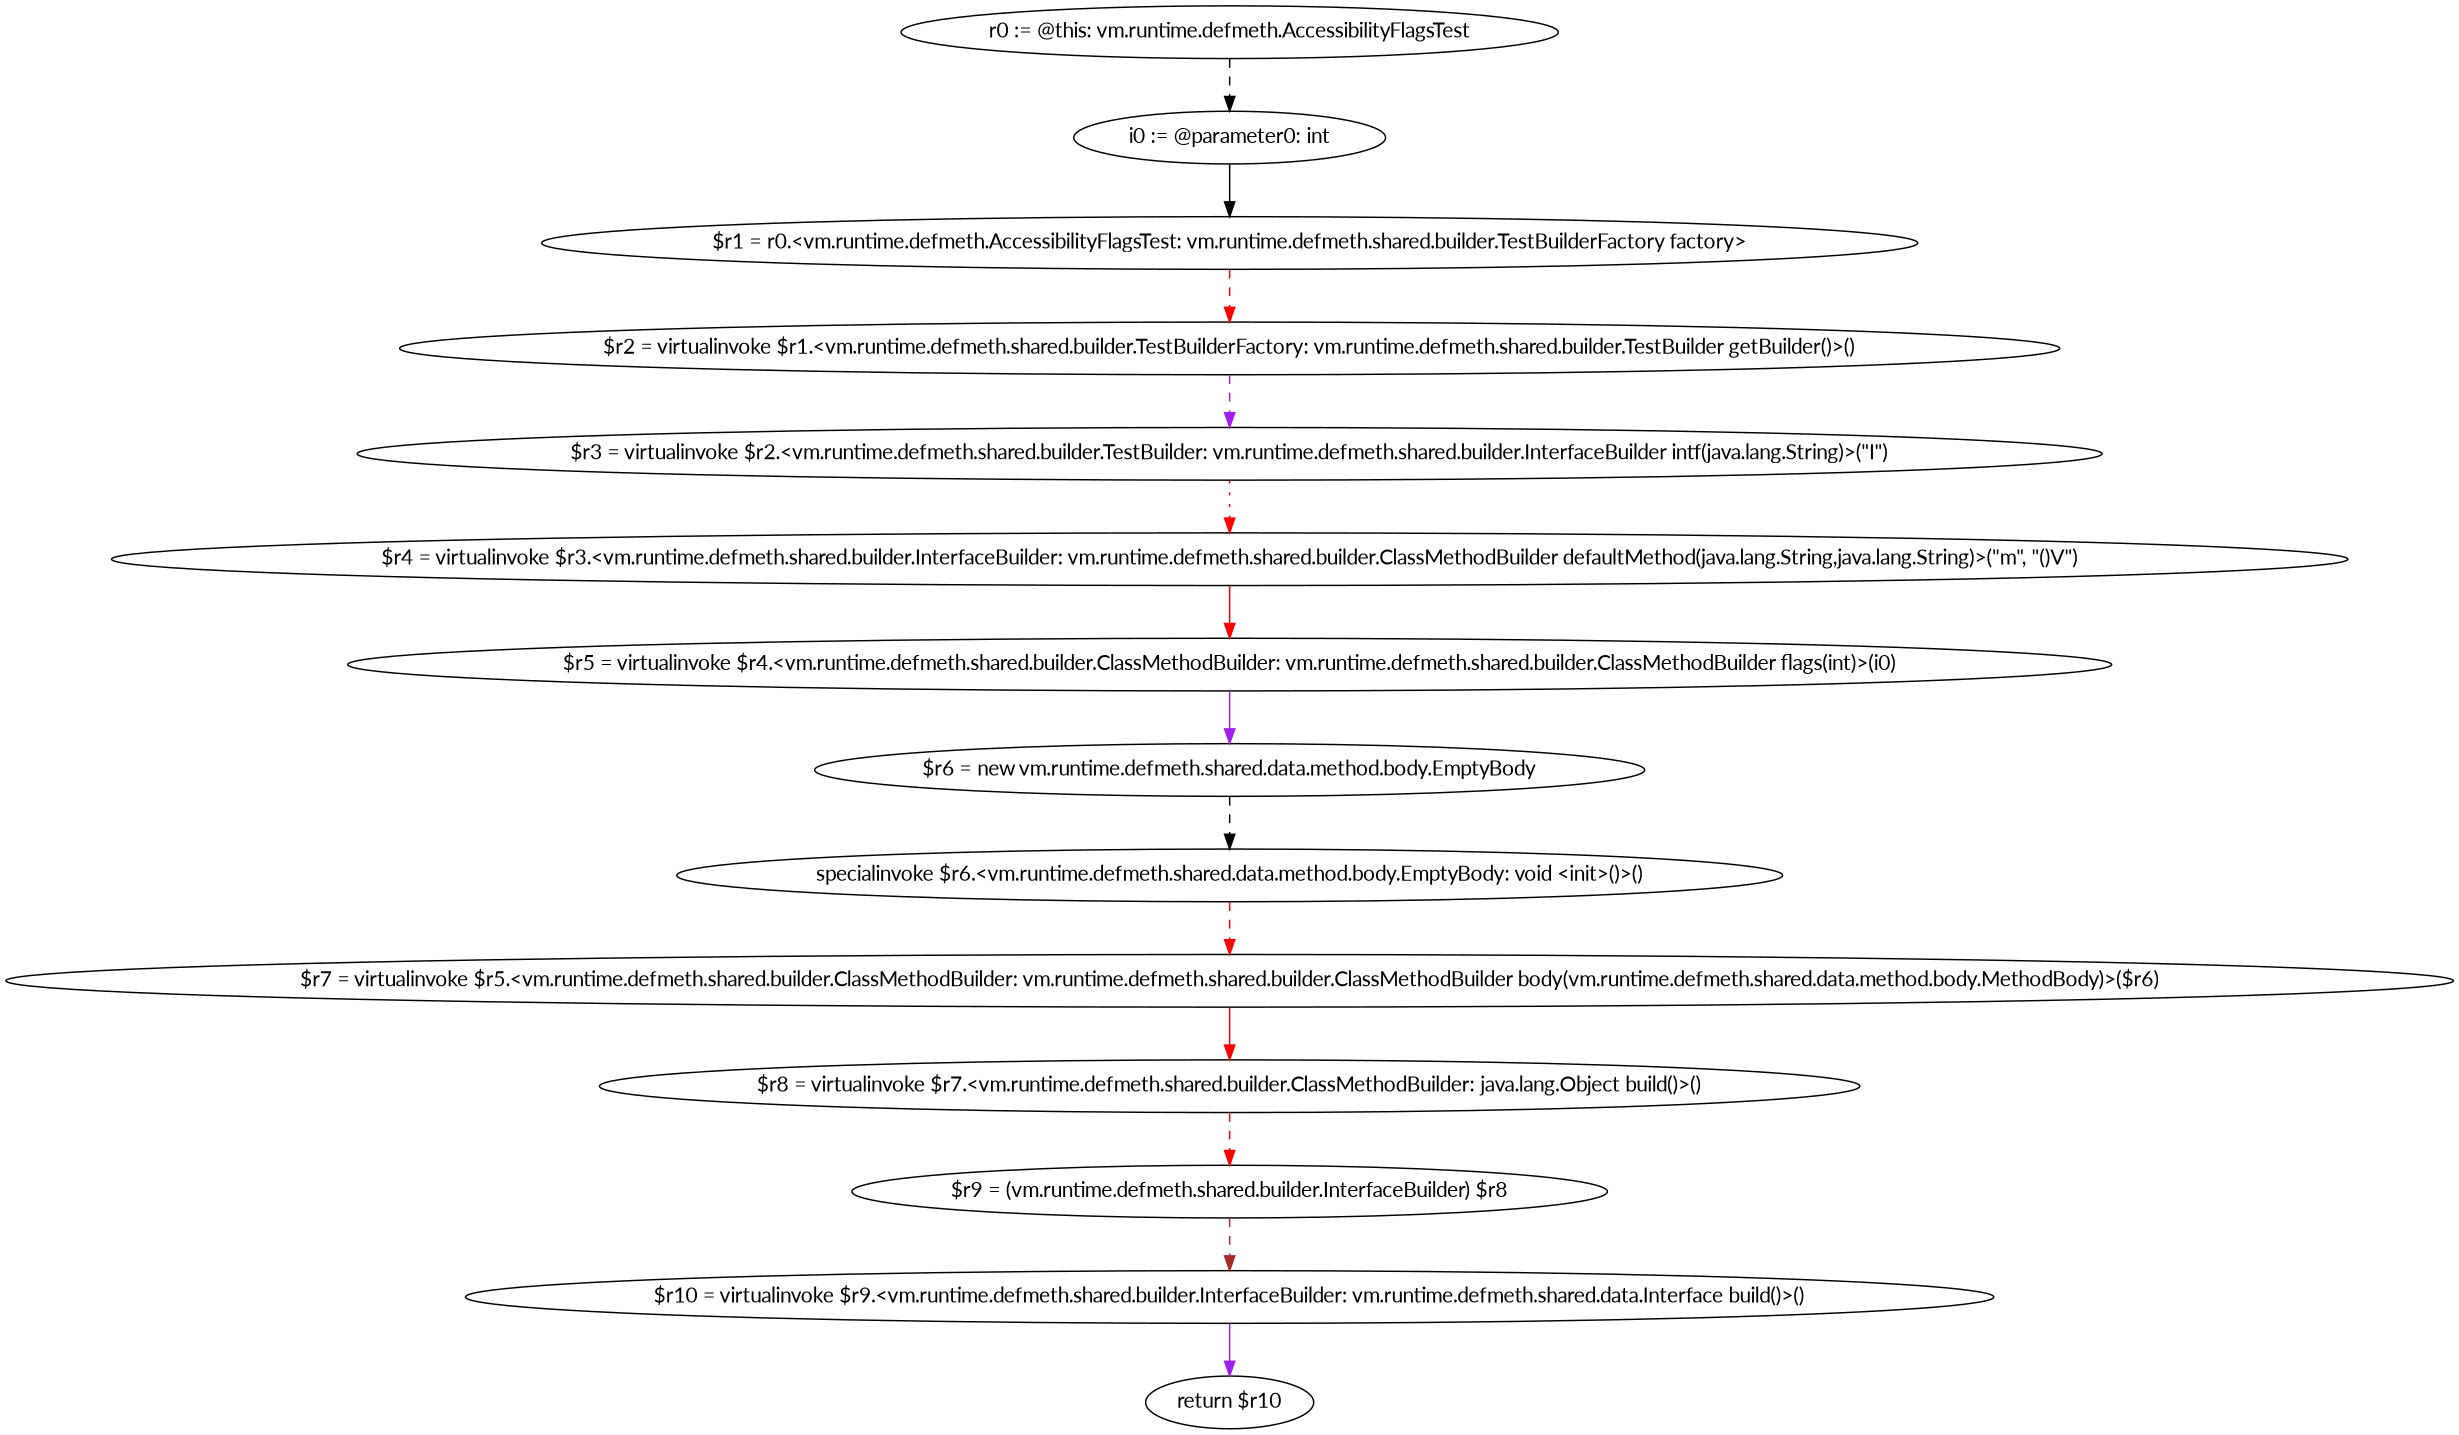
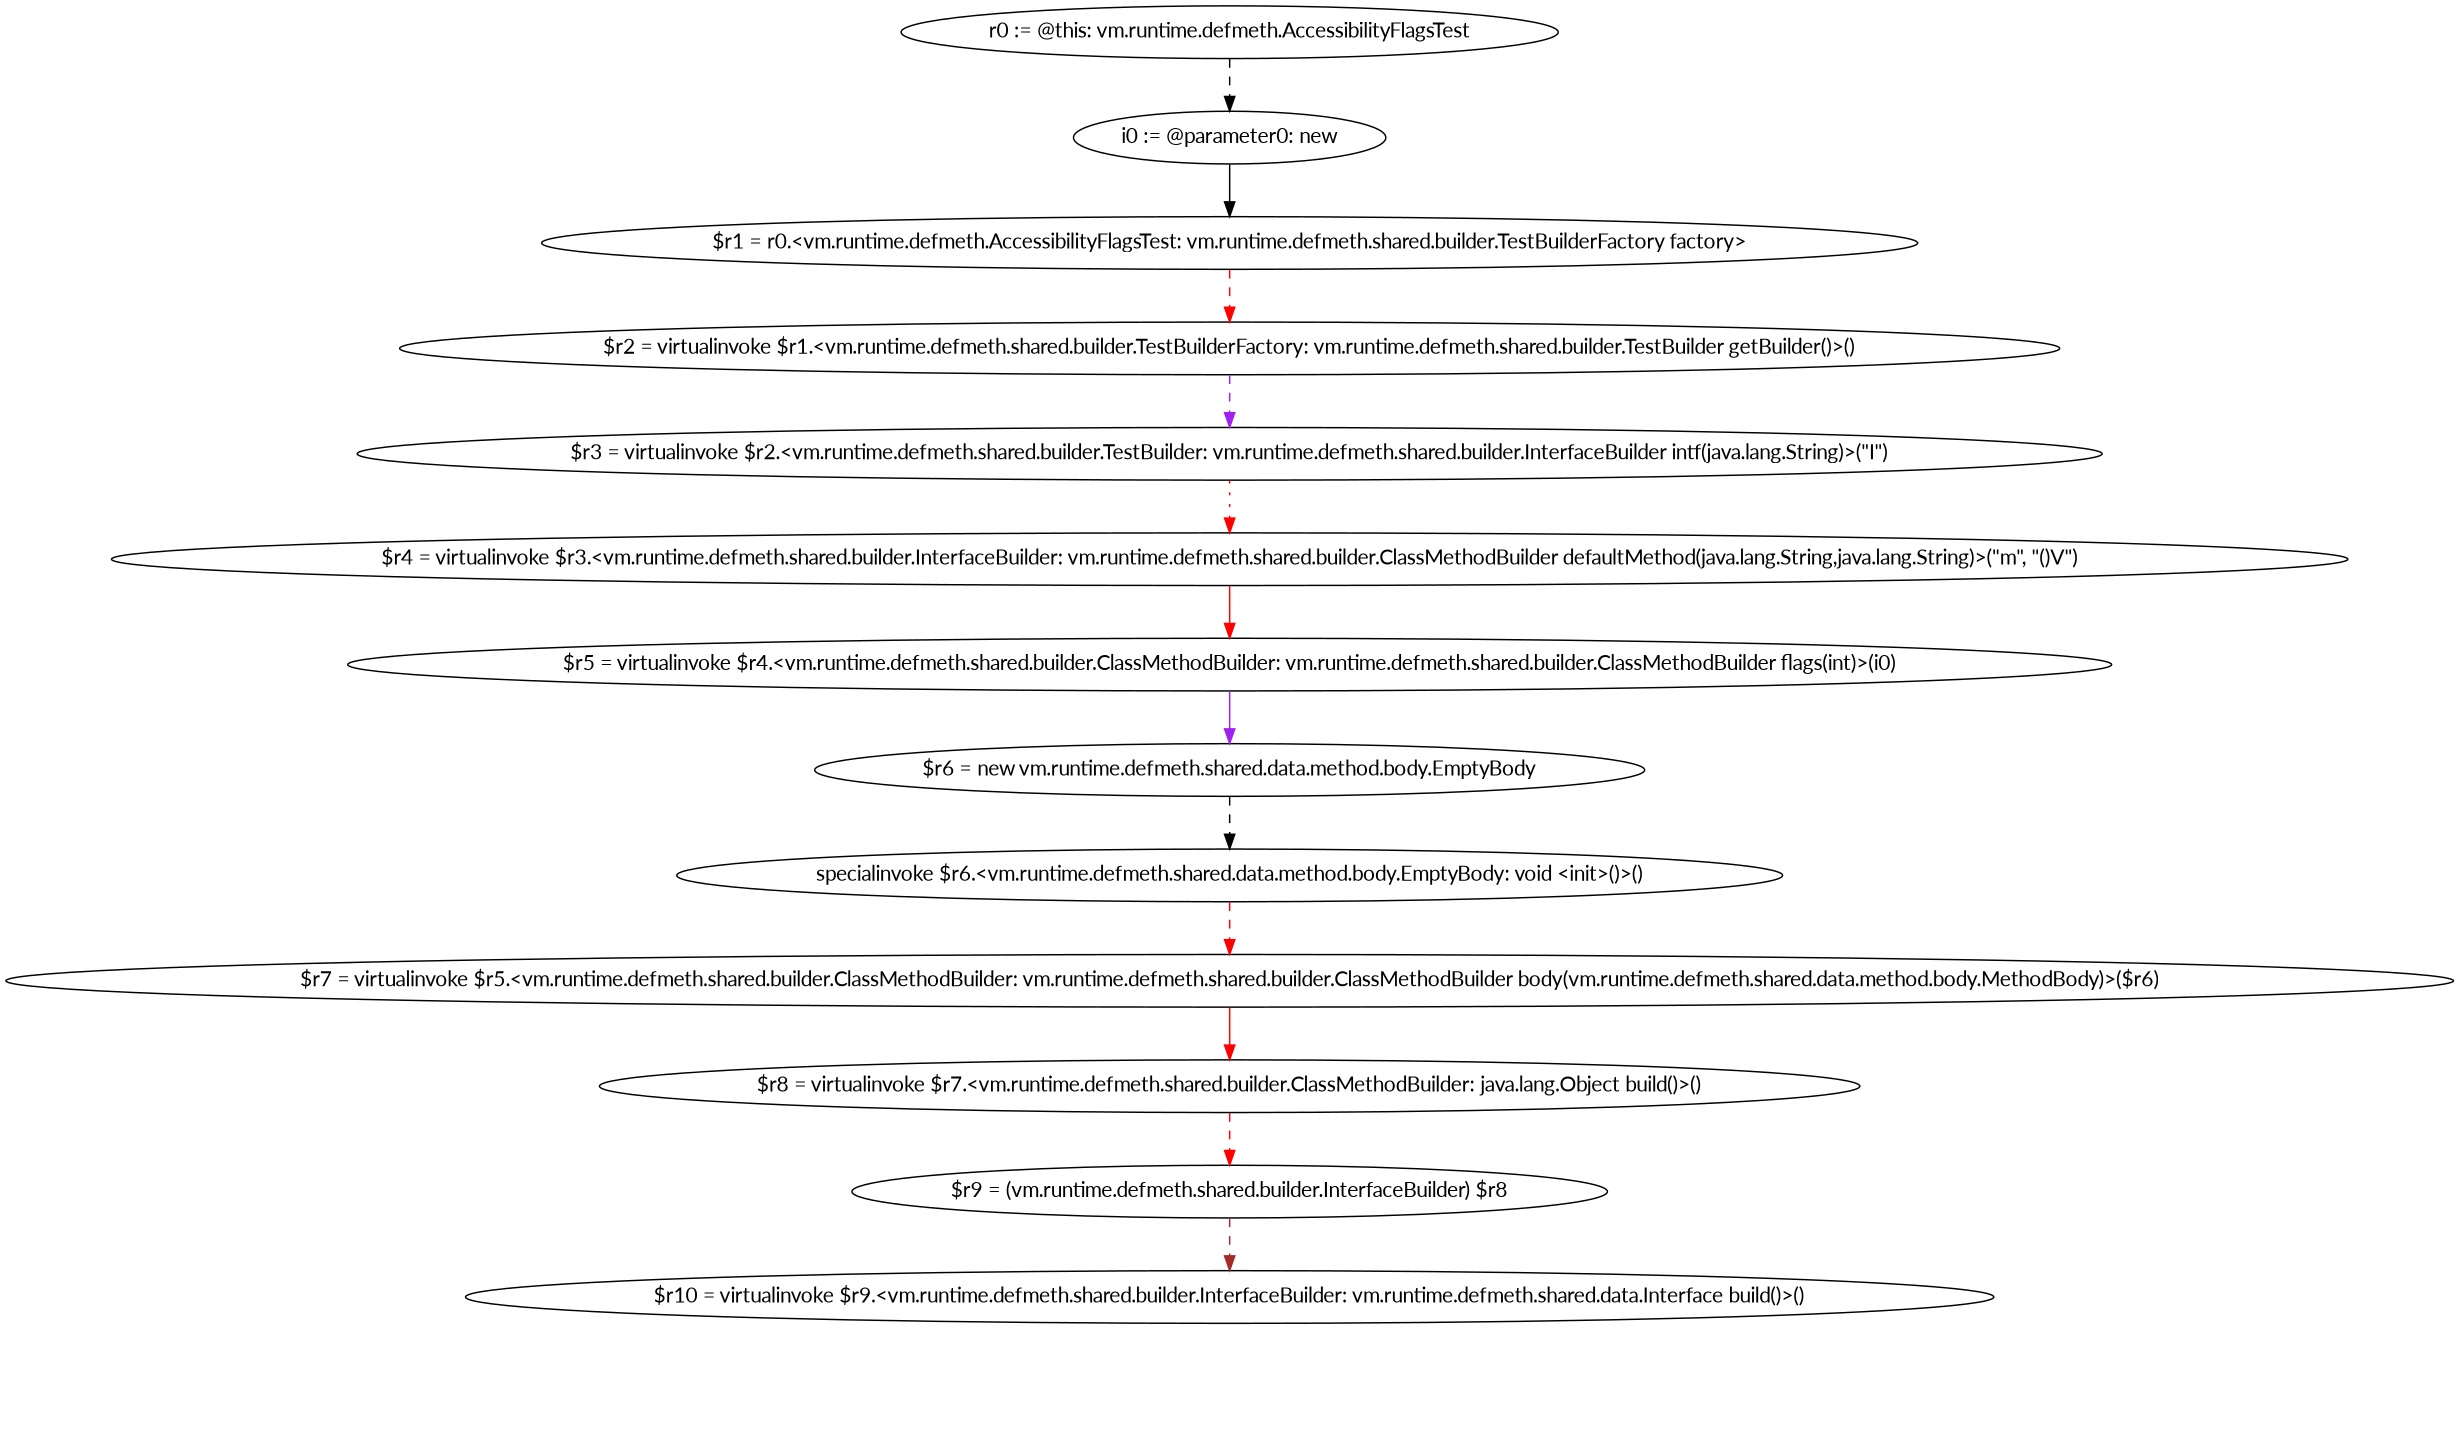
(1230, 138) -> (1230, 138)
(1230, 1402) -> none
